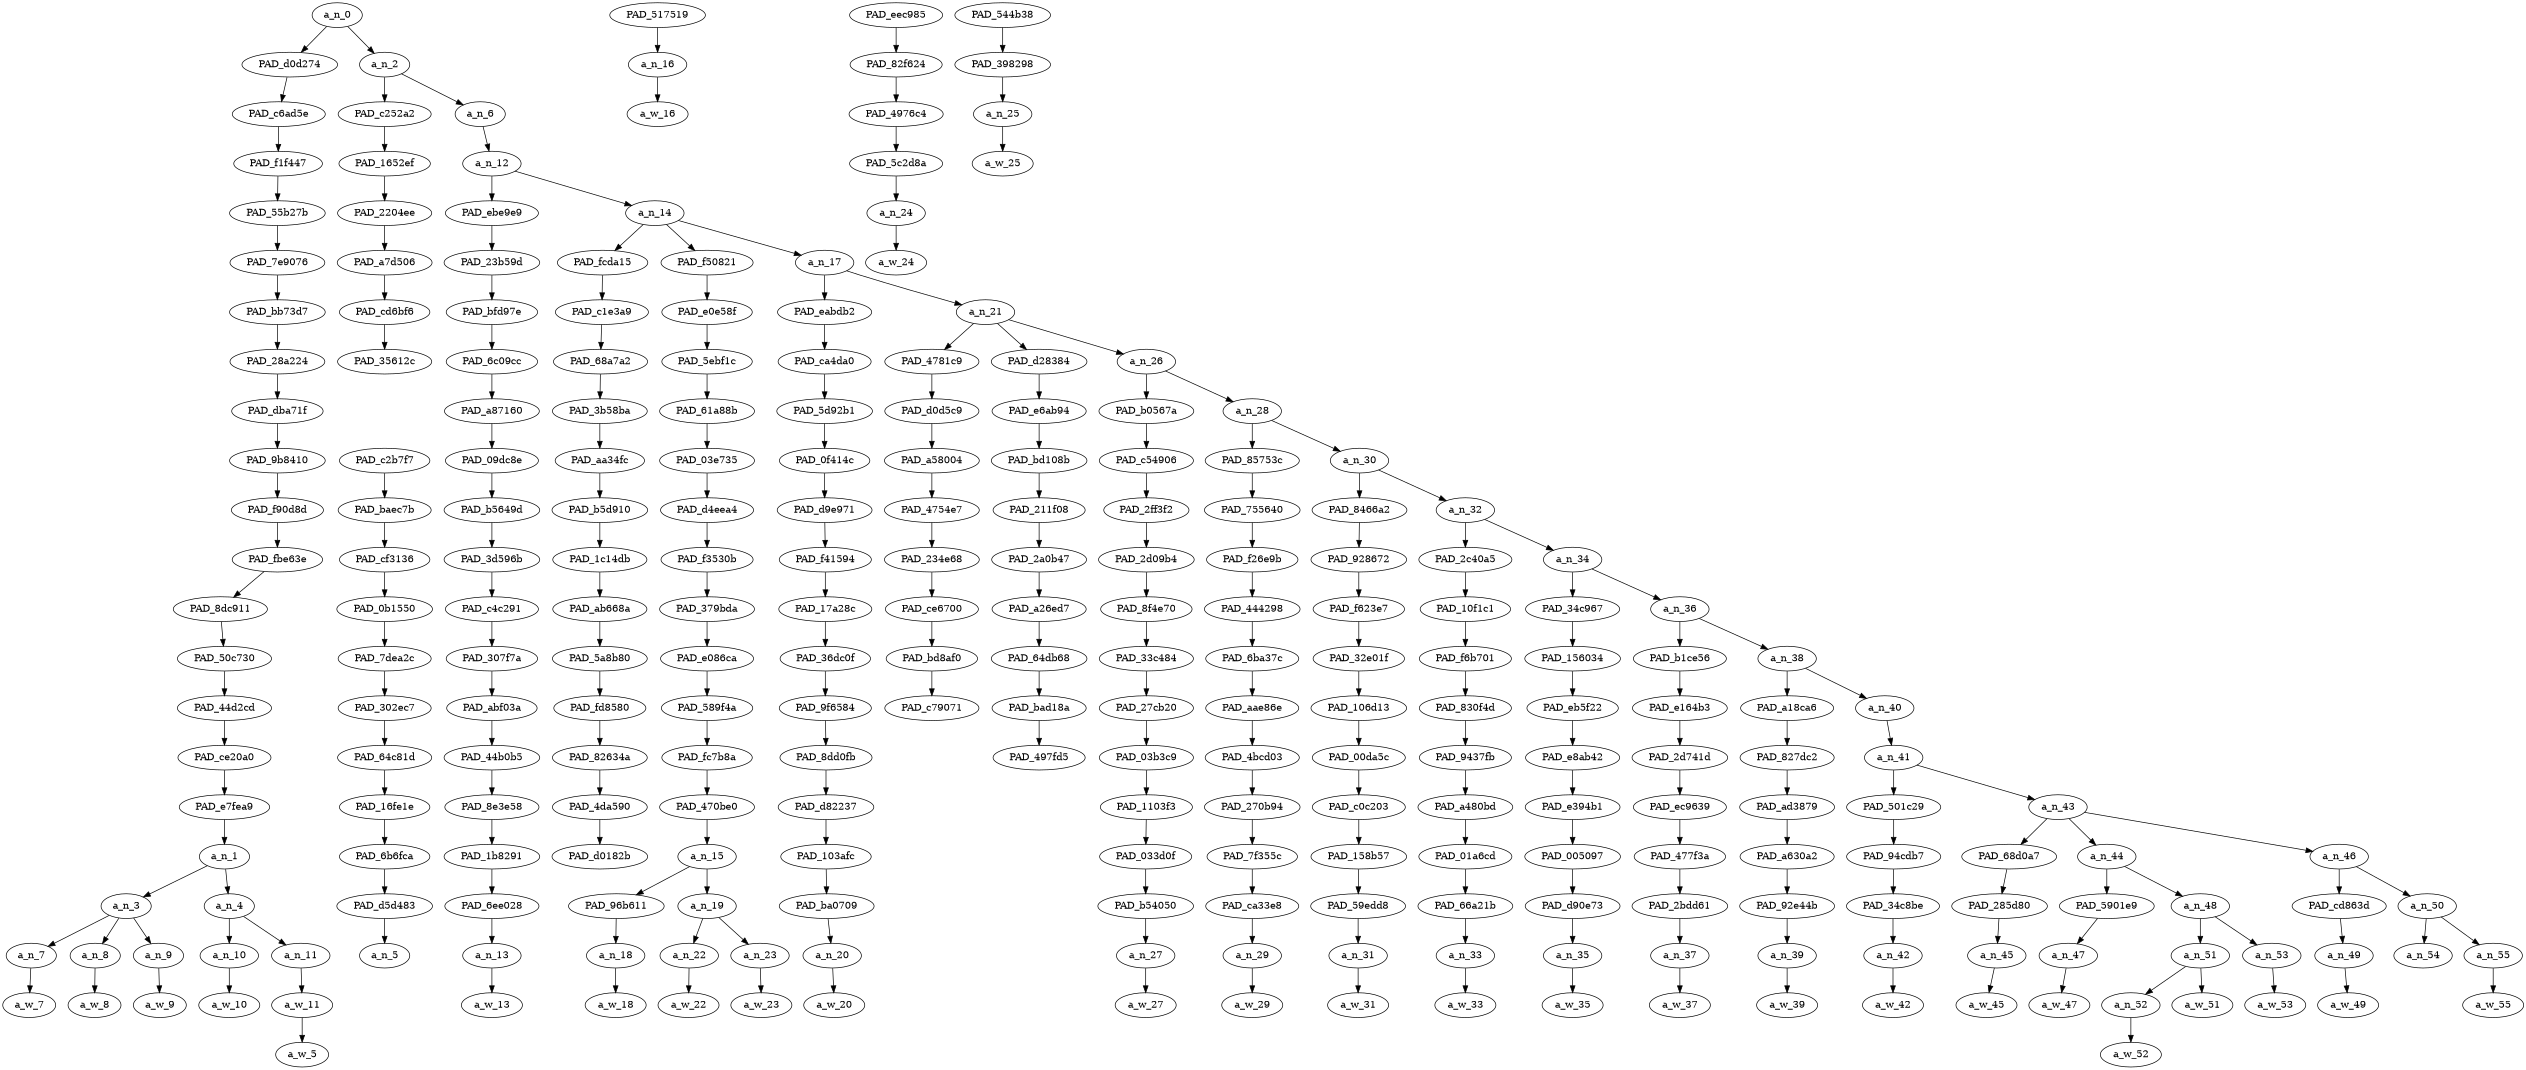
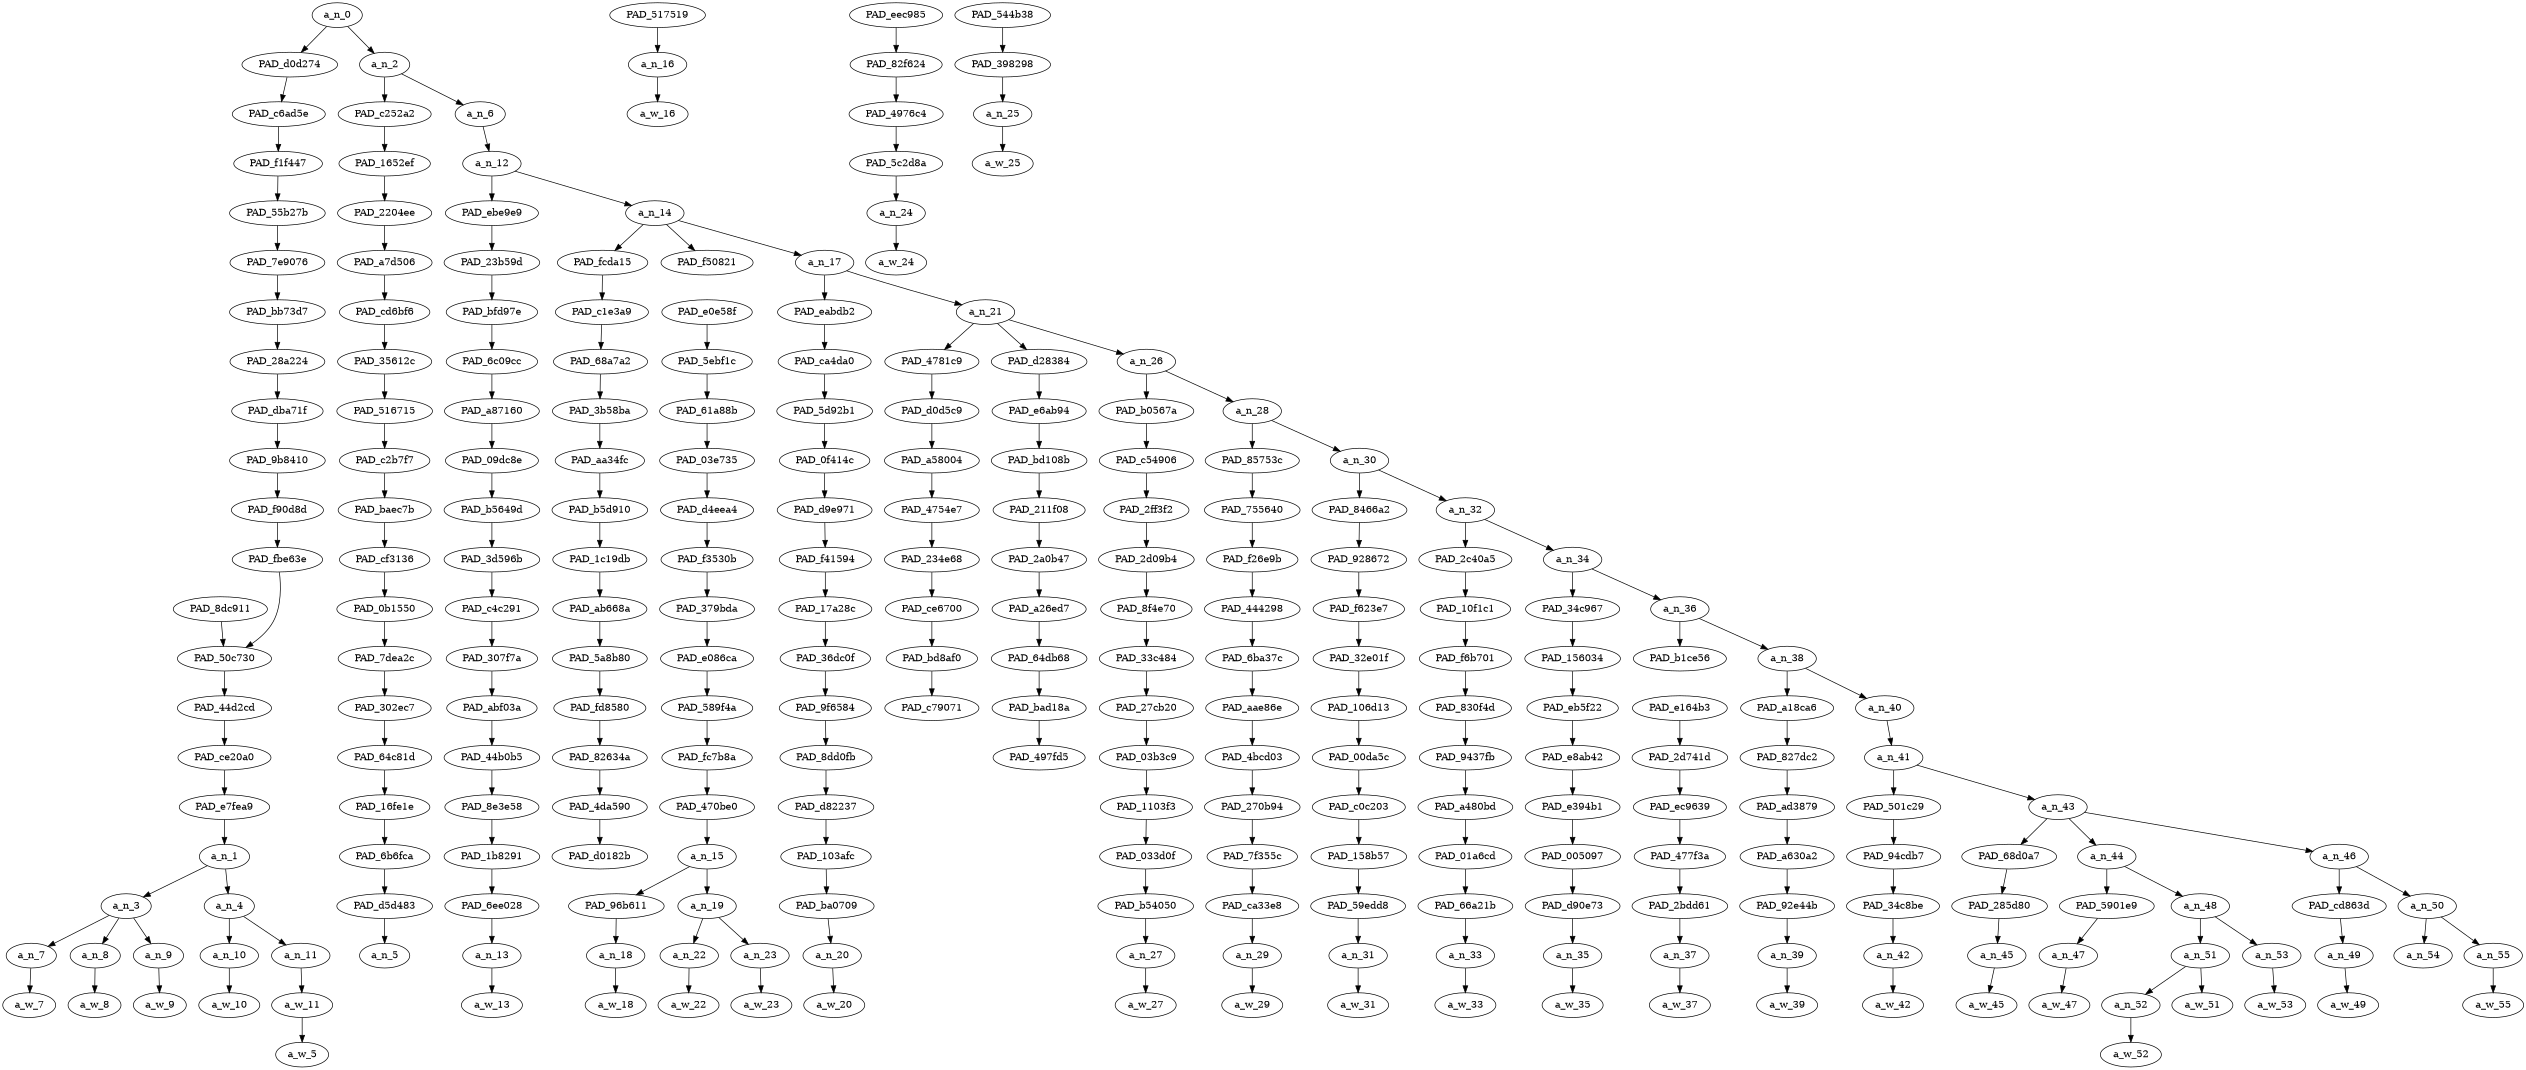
(707, 284) -> none
none -> (385, 411)
(600, 560) -> (600, 560)
(252, 582) -> (277, 612)
(1680, 680) -> none
